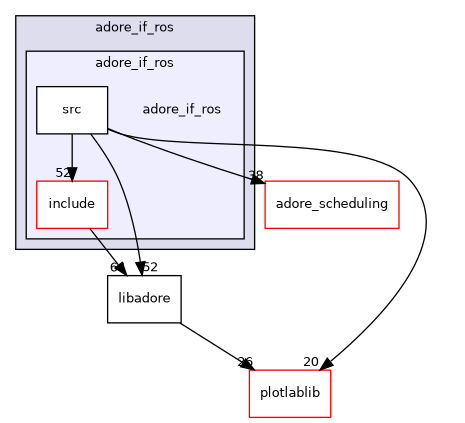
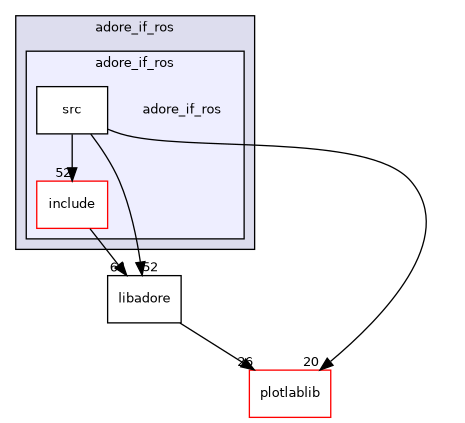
(332, 205) -> none
